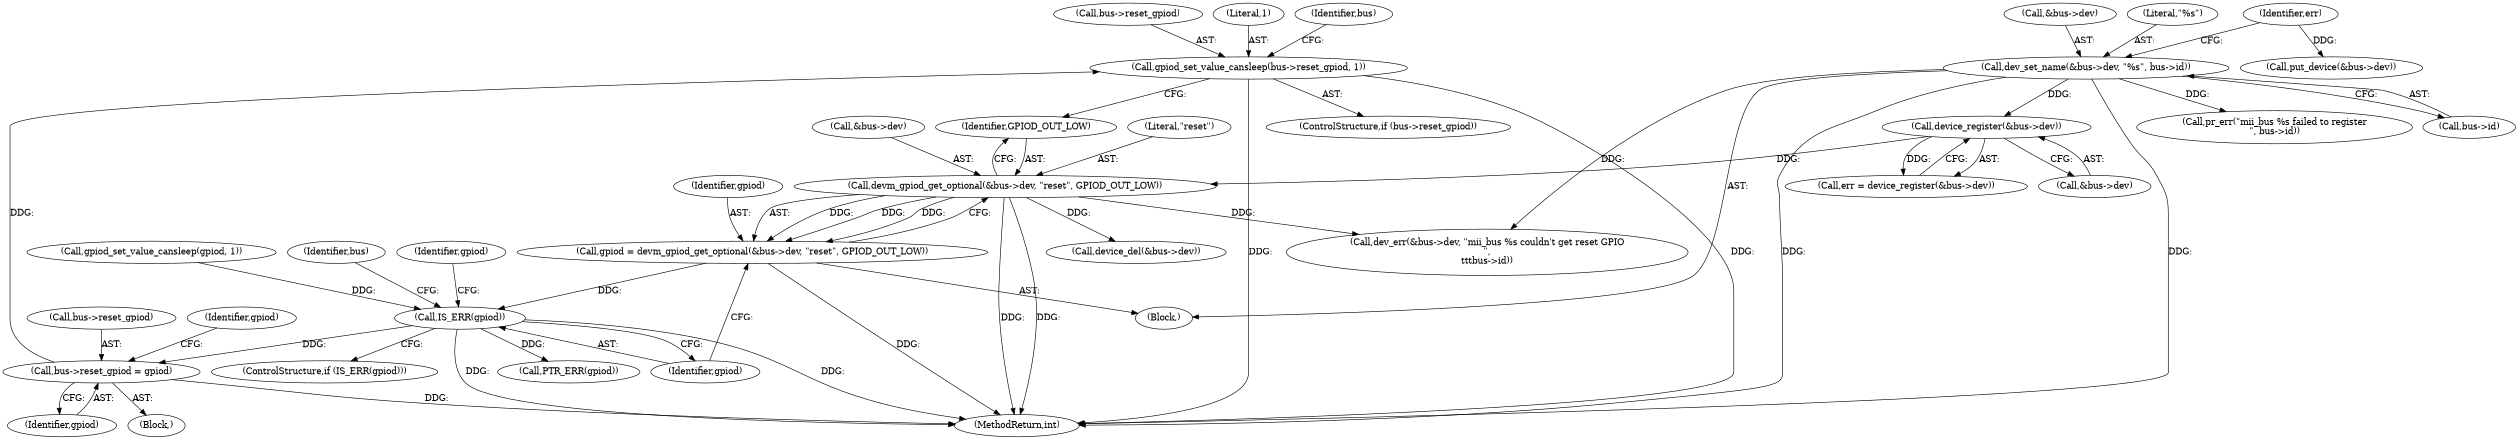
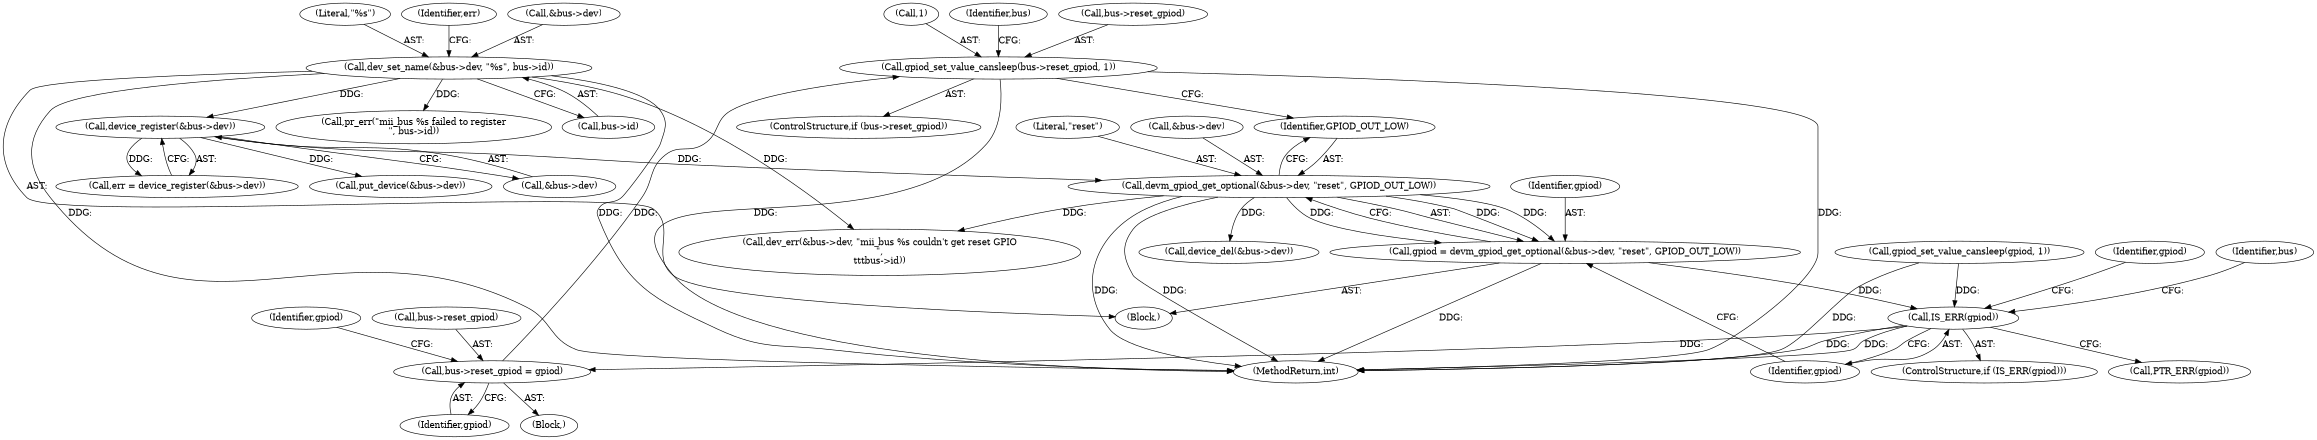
(1249, 14) -> (911, 14)
(2309, 38) -> (278, 156)
(413, 345) -> (1987, 345)
(534, 345) -> (2092, 345)
(560, 411) -> (1785, 347)
